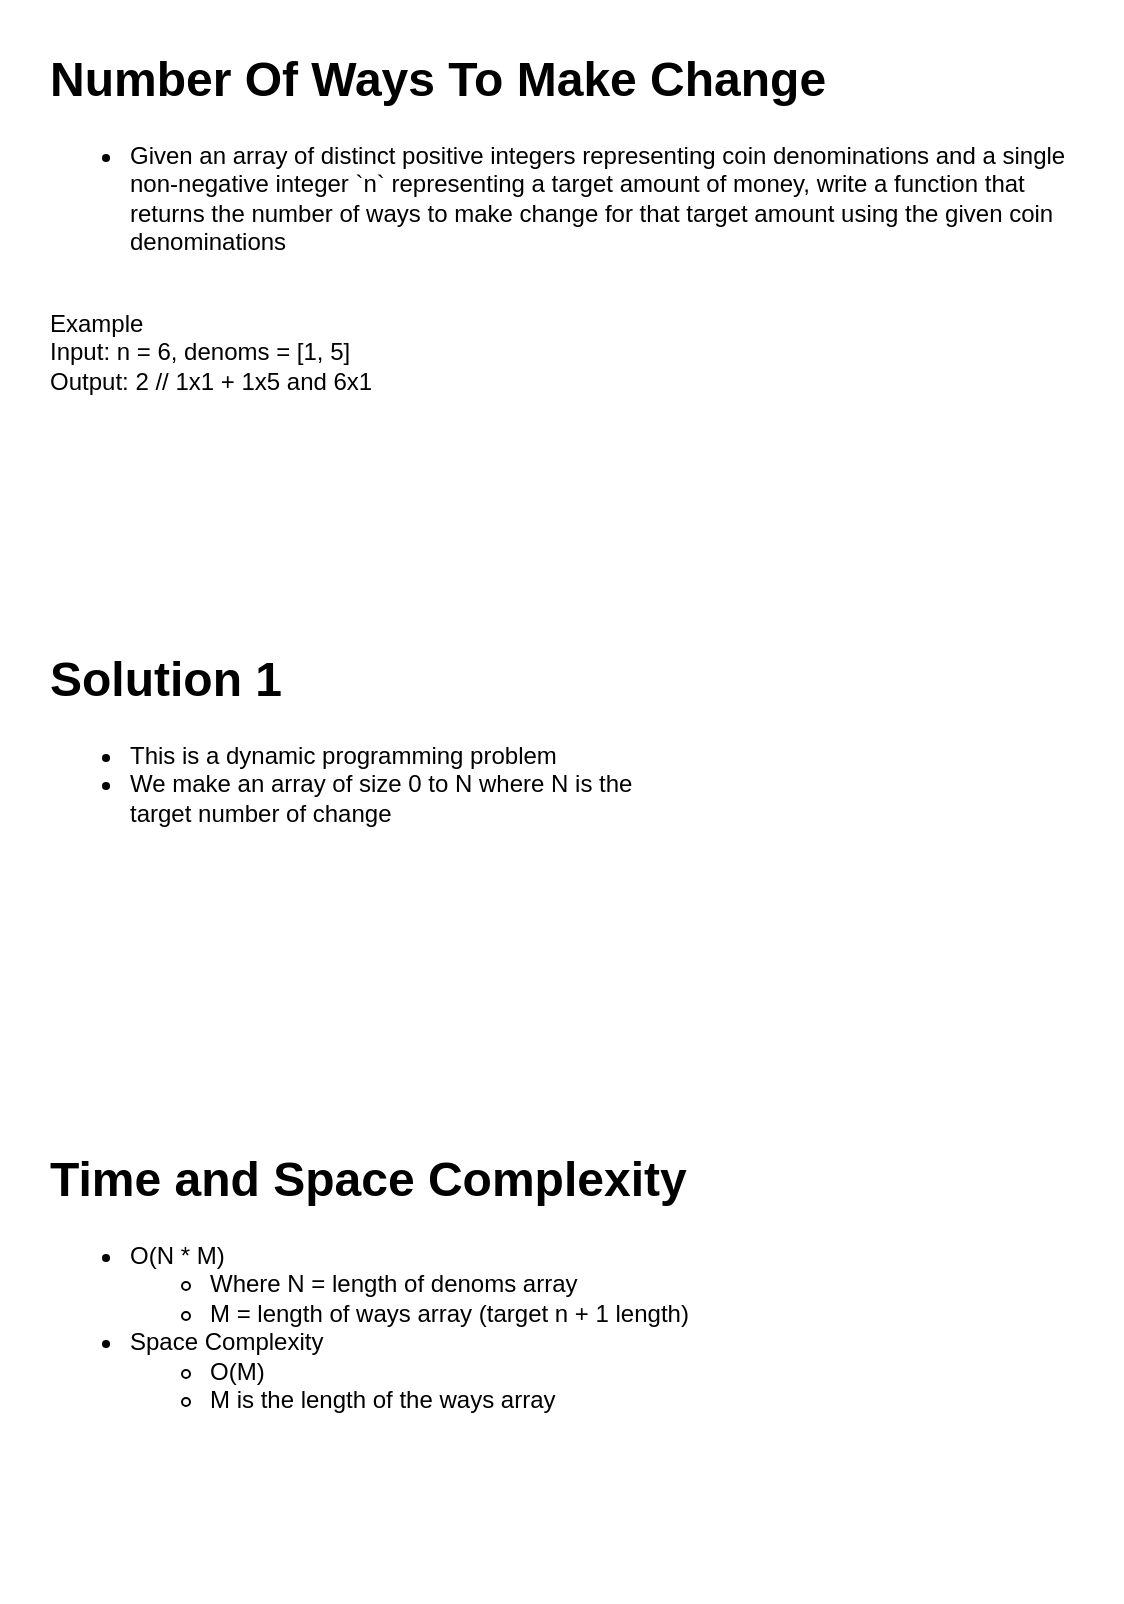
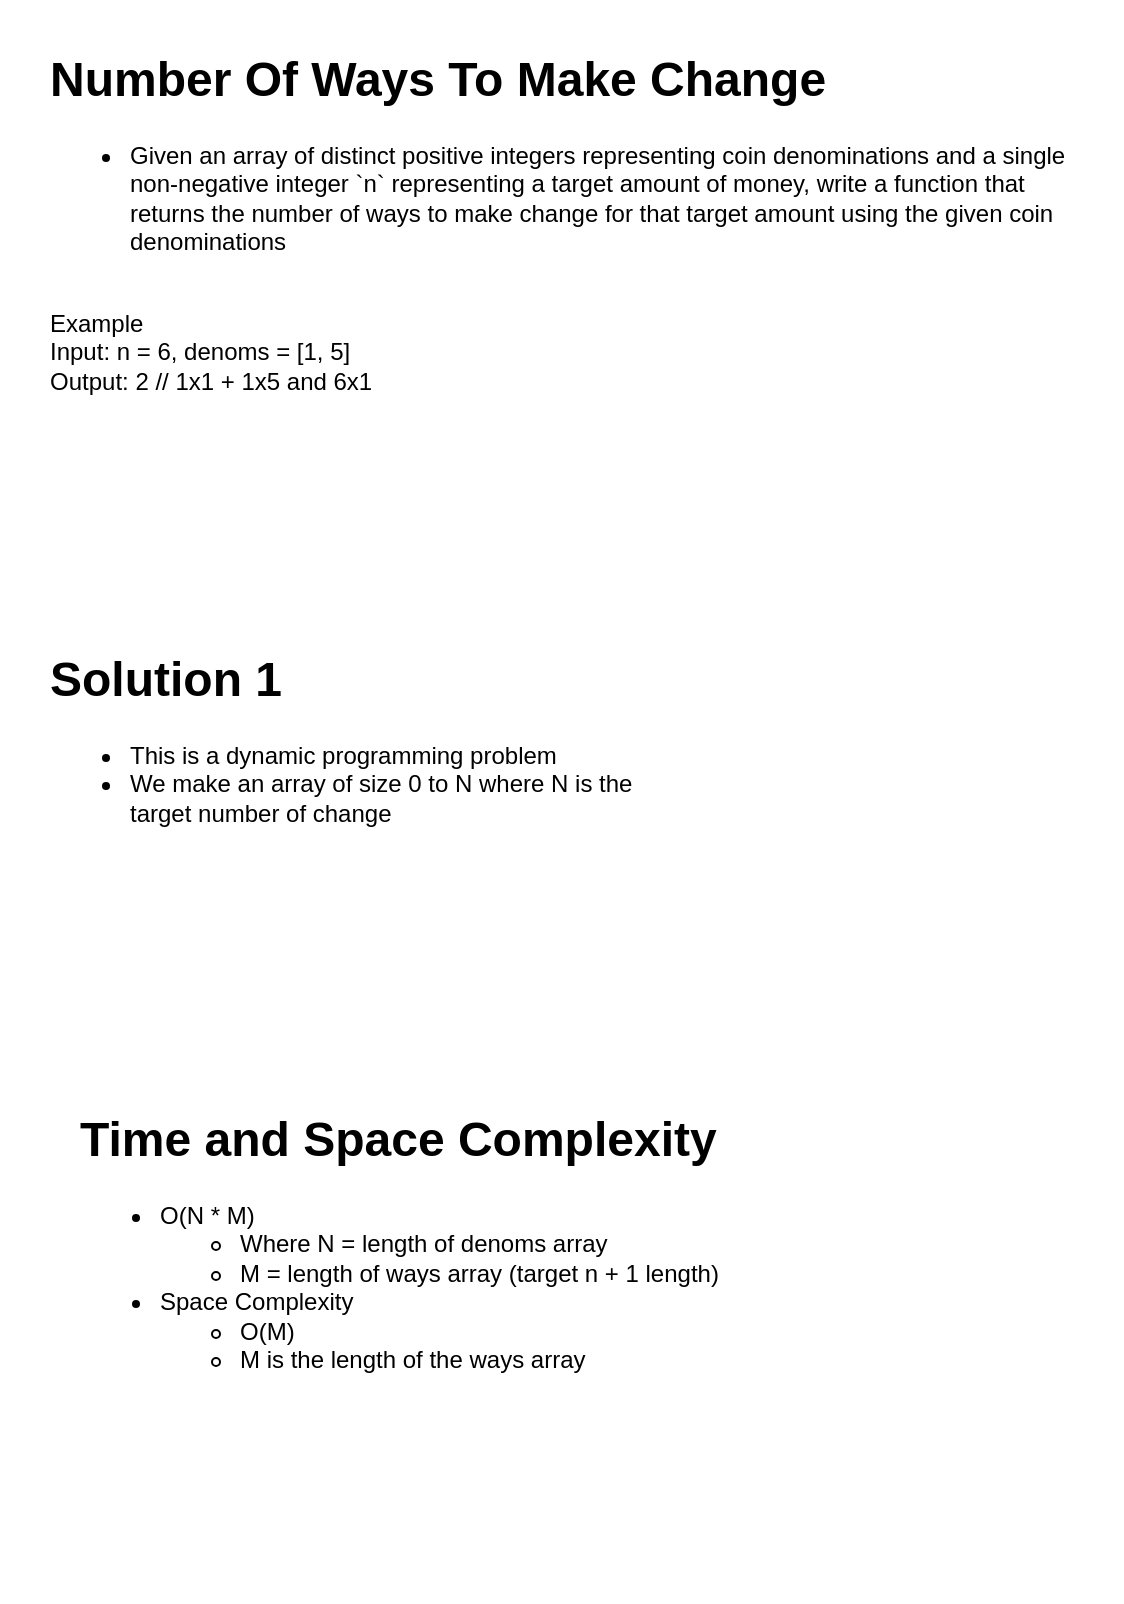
(441, 1351) -> (471, 1311)
